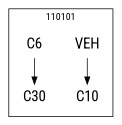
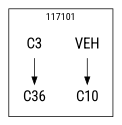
(61, 17) -> (61, 17)
(34, 45) -> (34, 45)
(34, 98) -> (34, 98)
